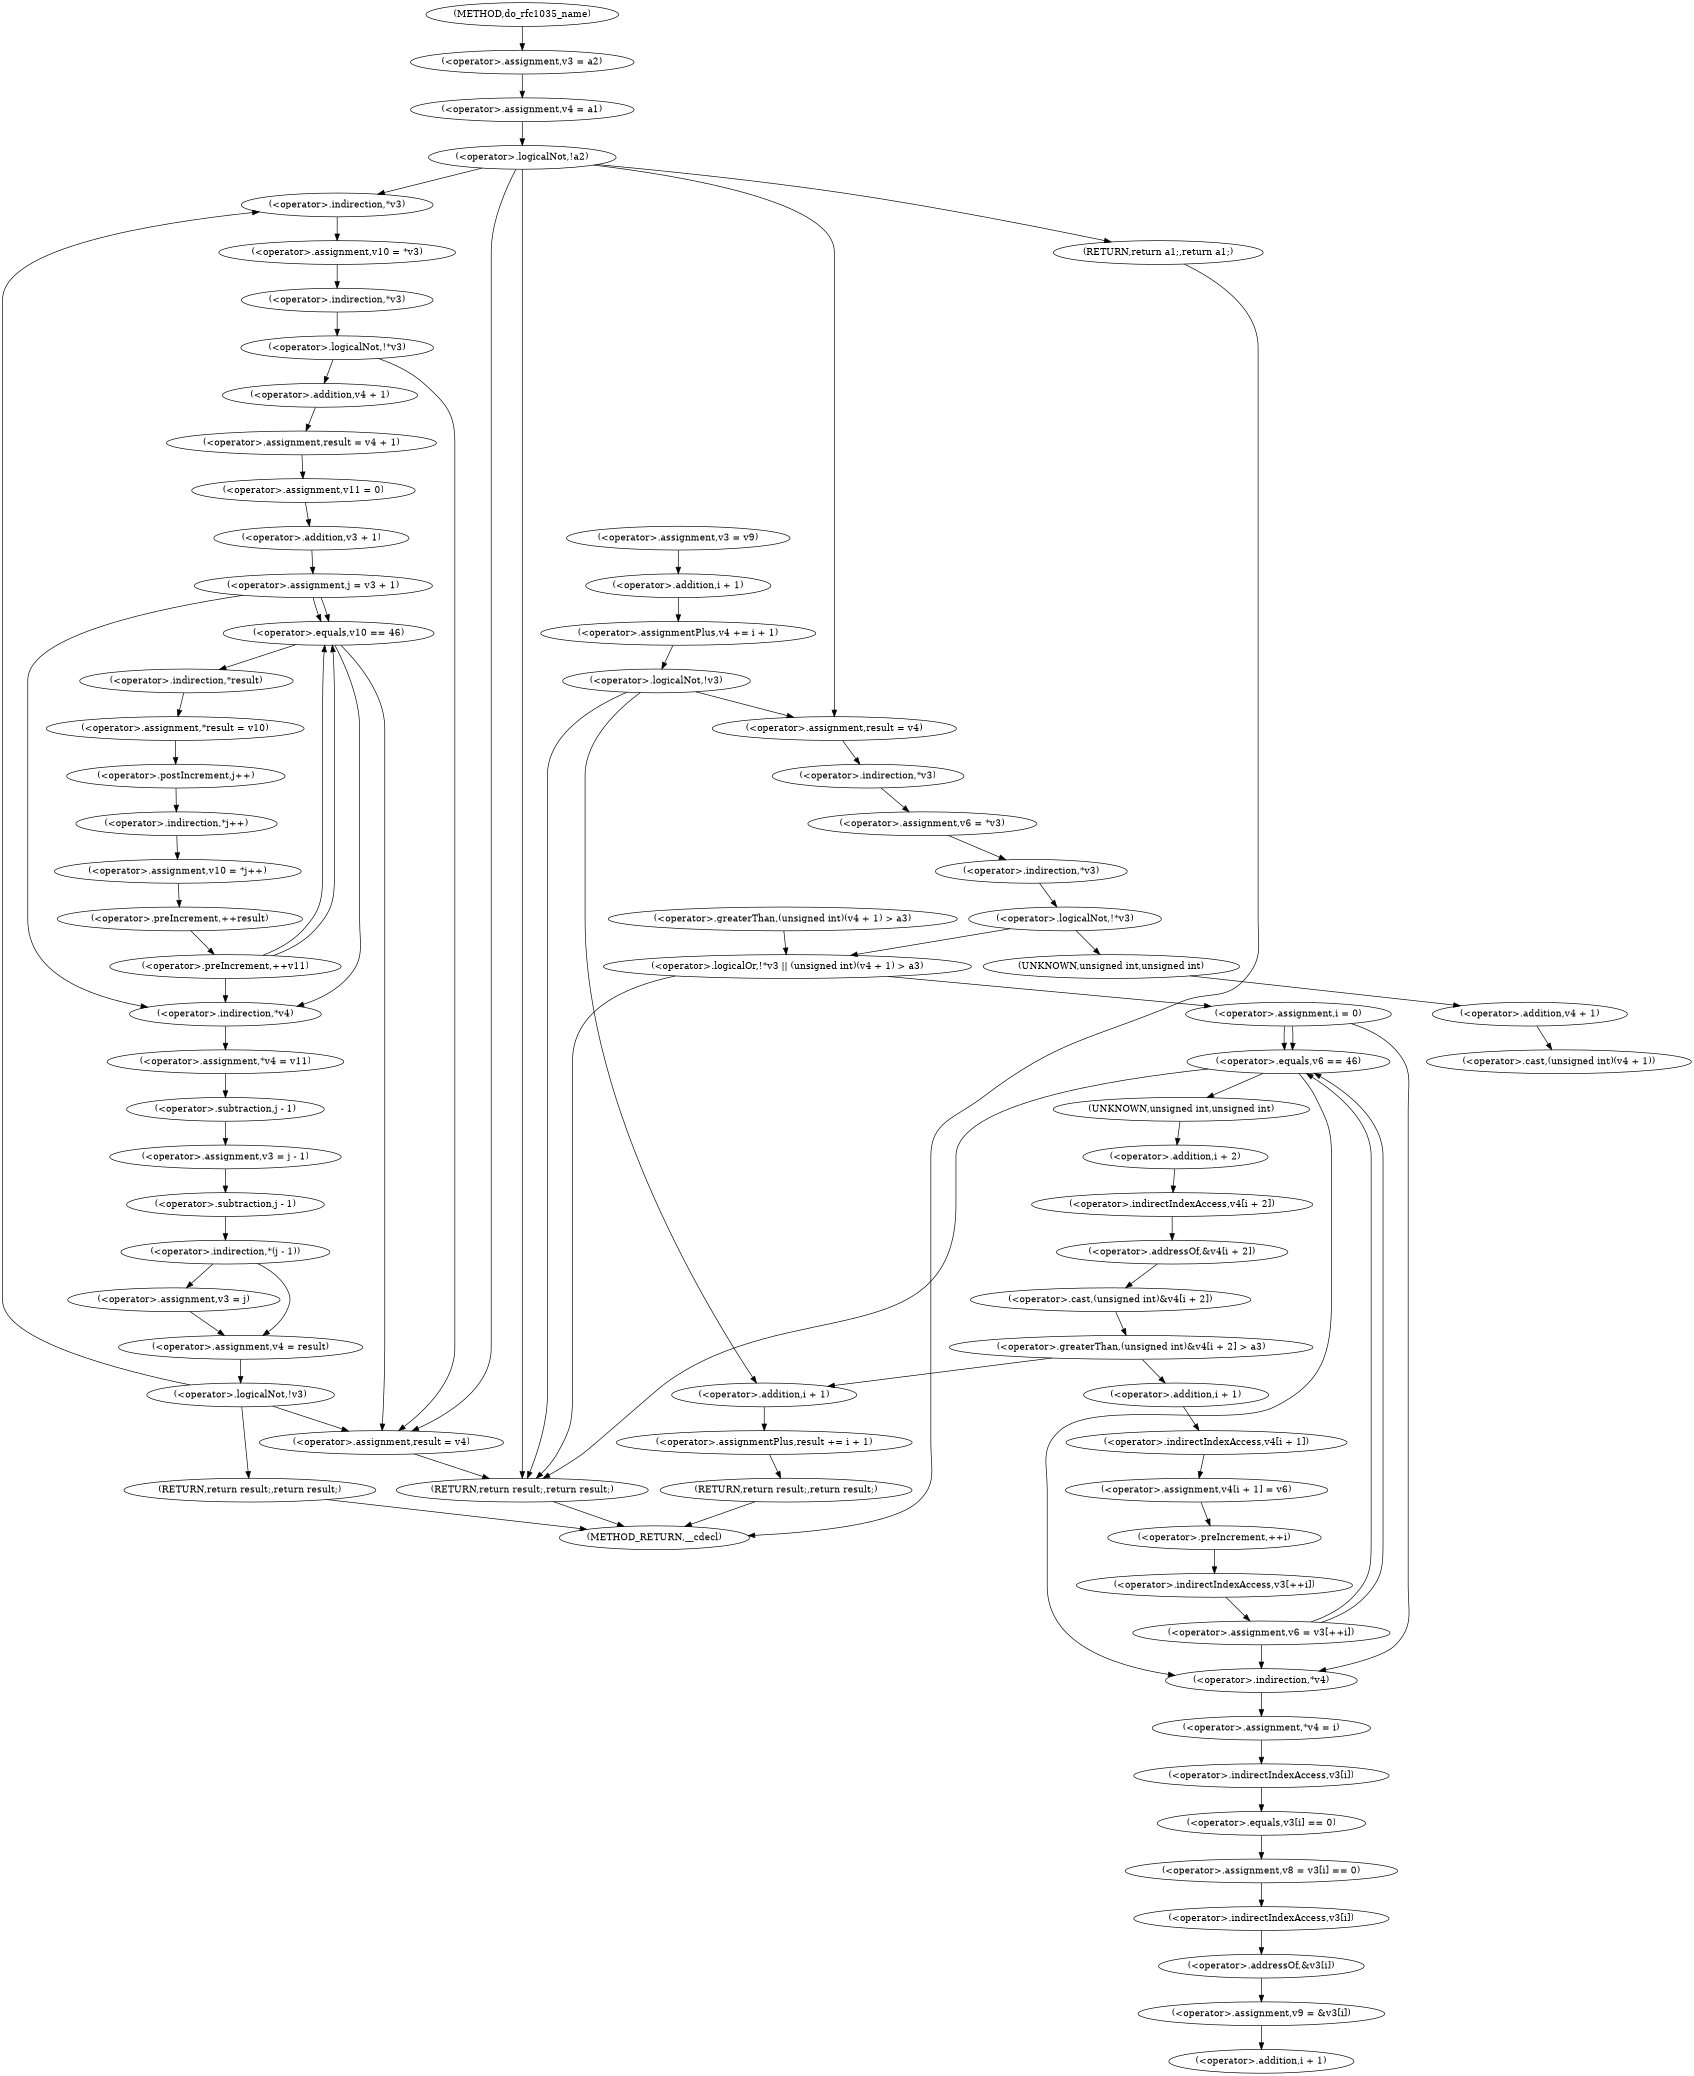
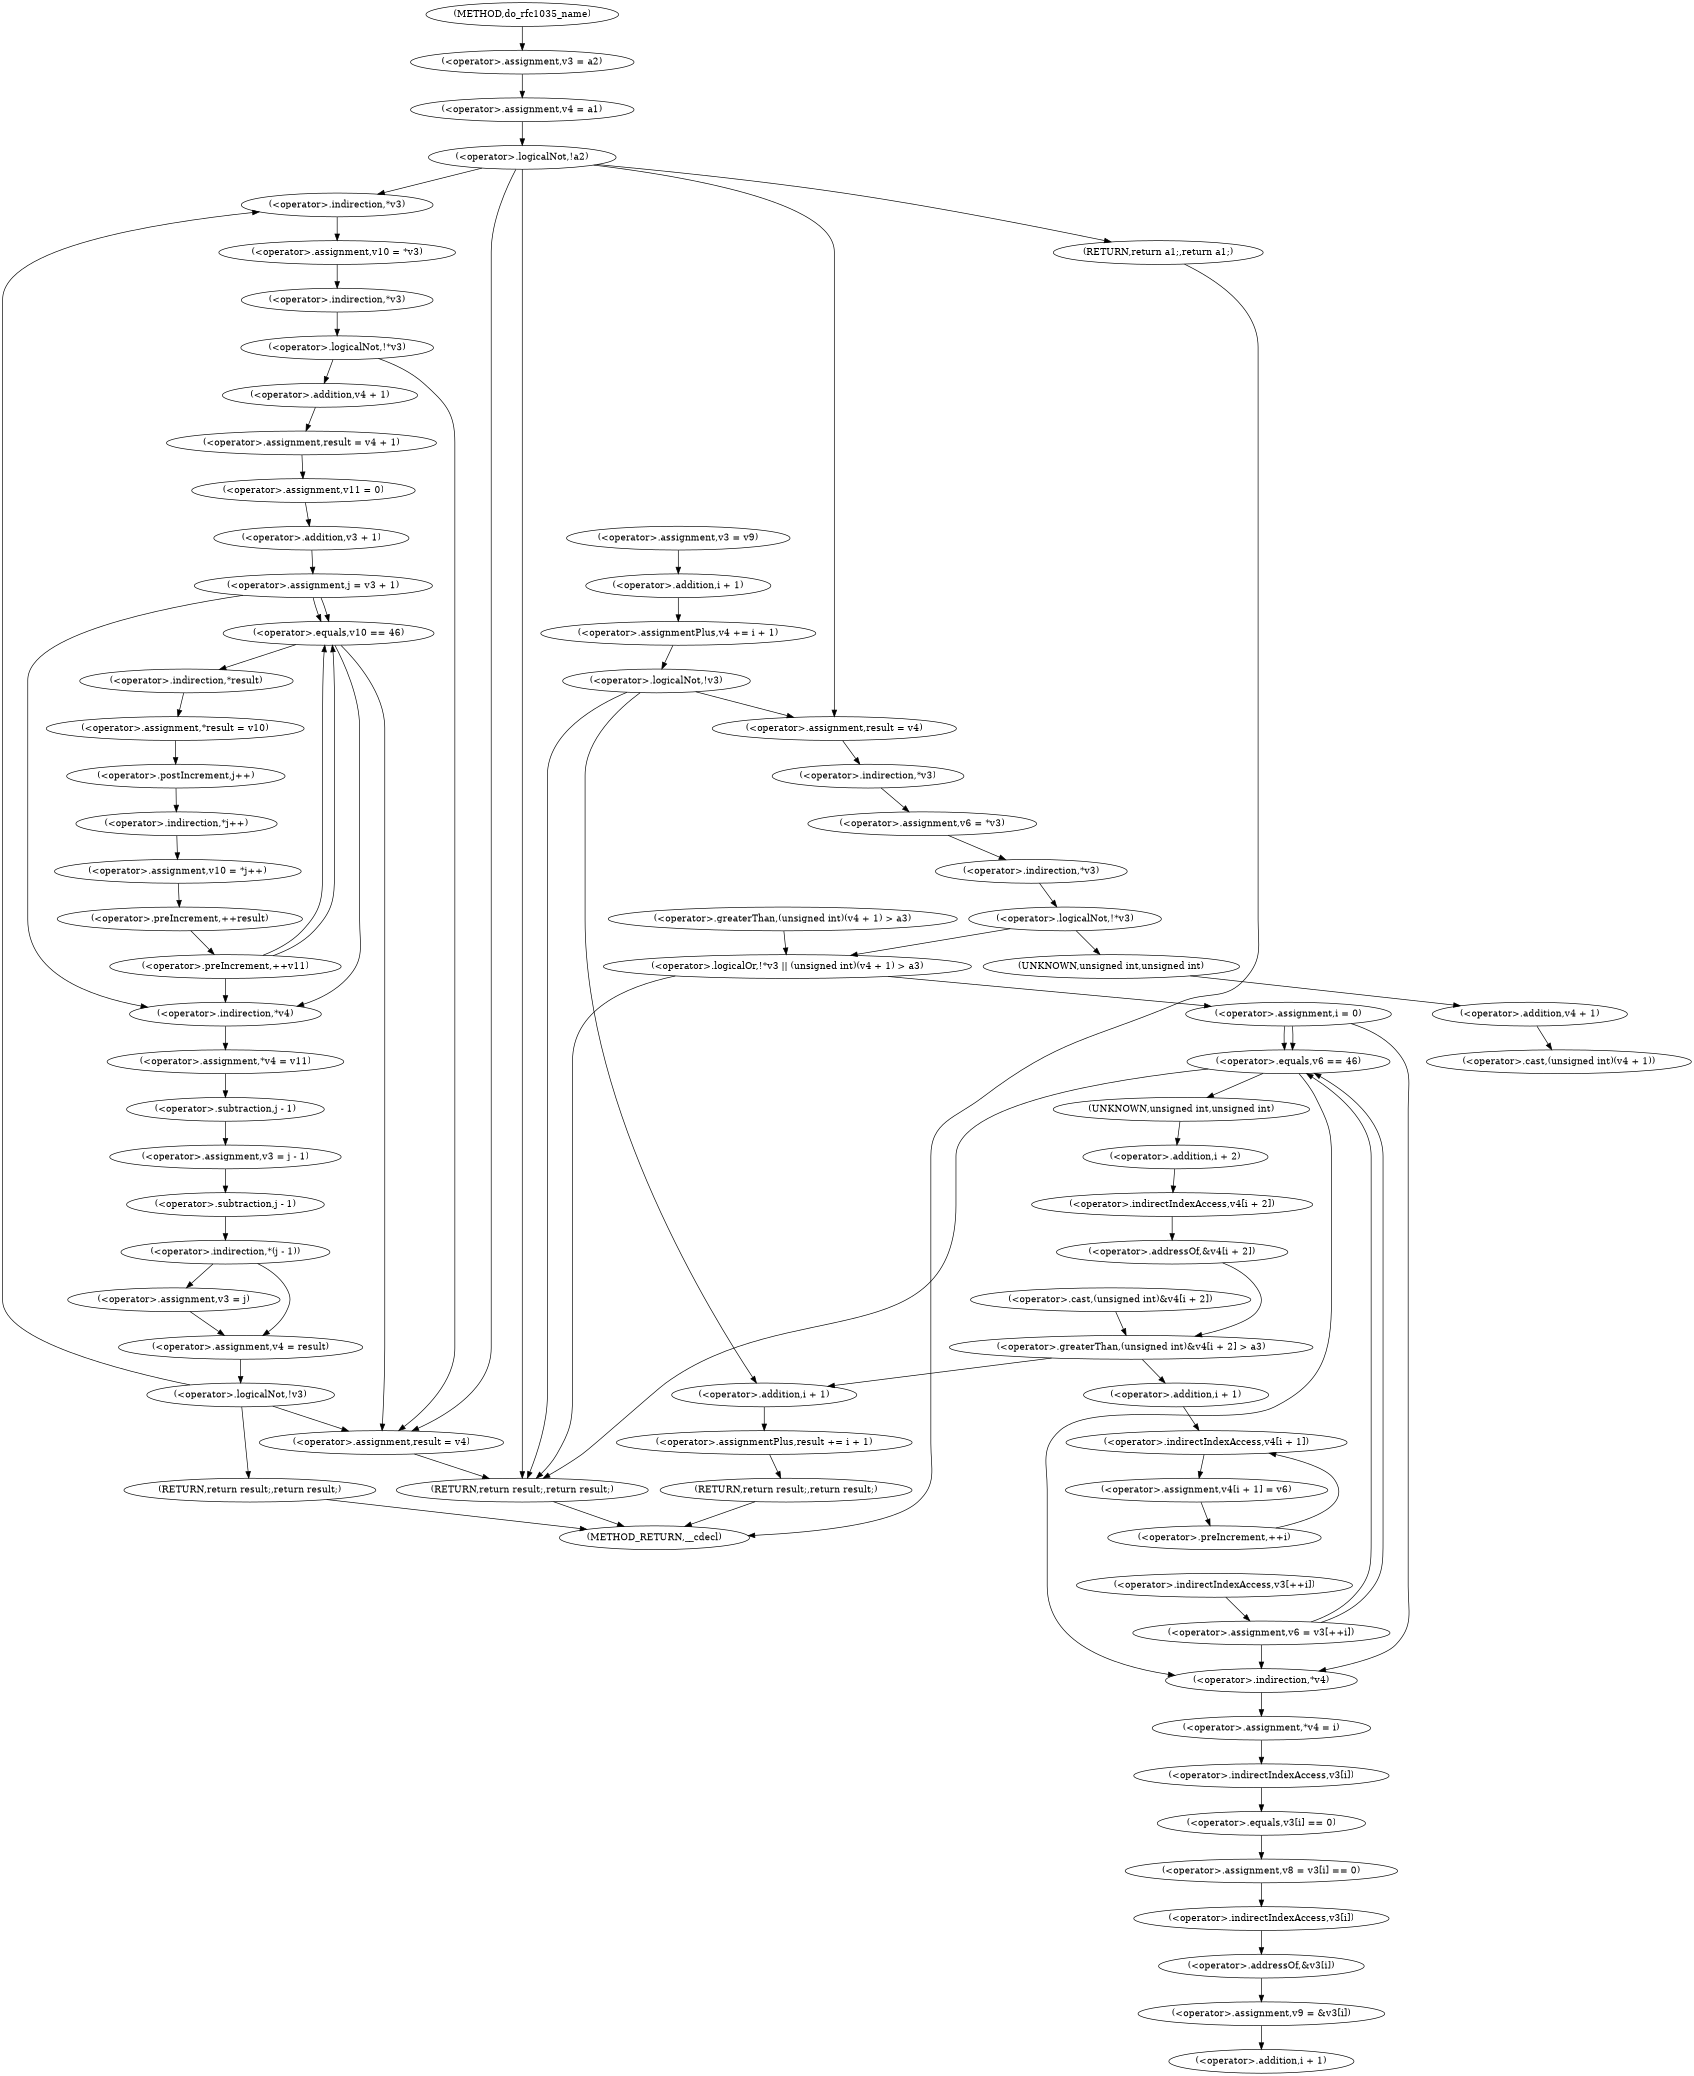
(1144, 1274) -> (1259, 1308)
(1214, 1558) -> (1338, 1491)
